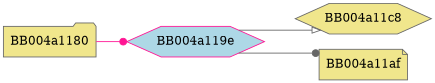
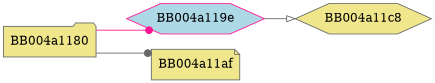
(276, 53) -> (120, 53)
